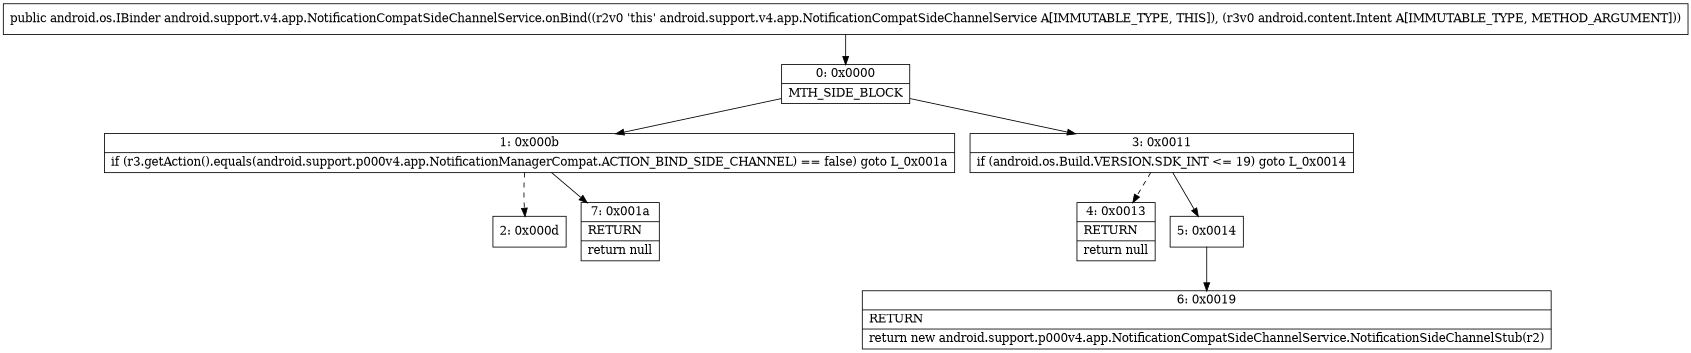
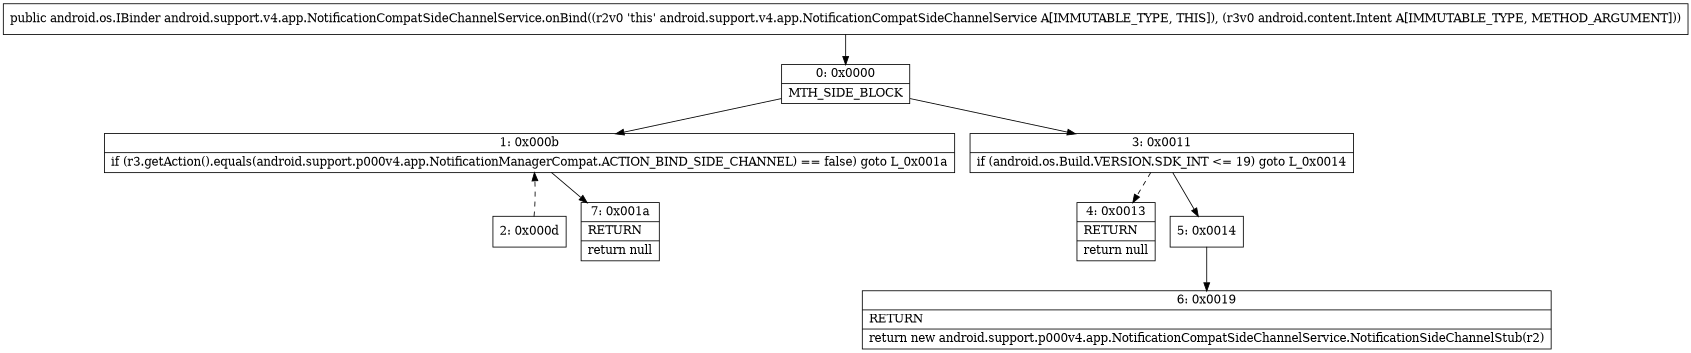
(524, 190) -> (535, 199)
